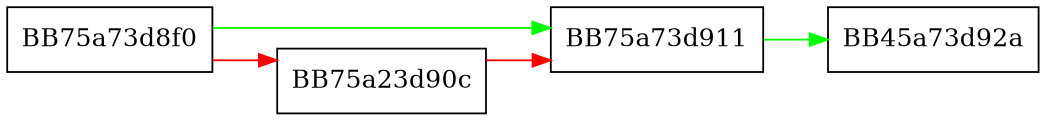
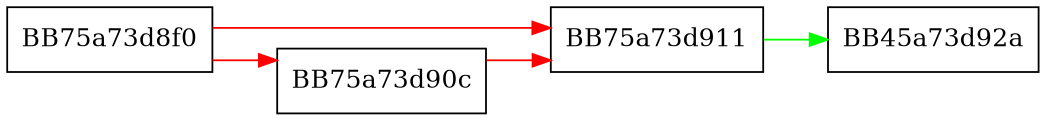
(373, 28) -> (373, 28)
(382, 81) -> (382, 81)
